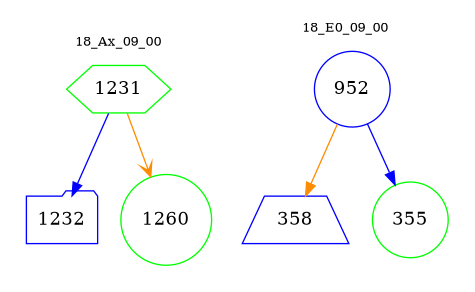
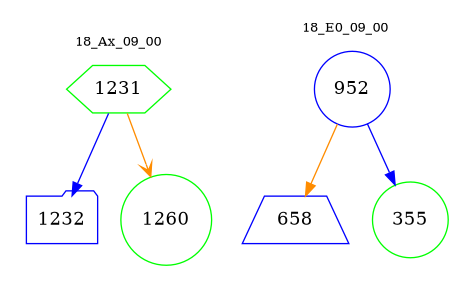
(296, 220) -> (296, 220)
